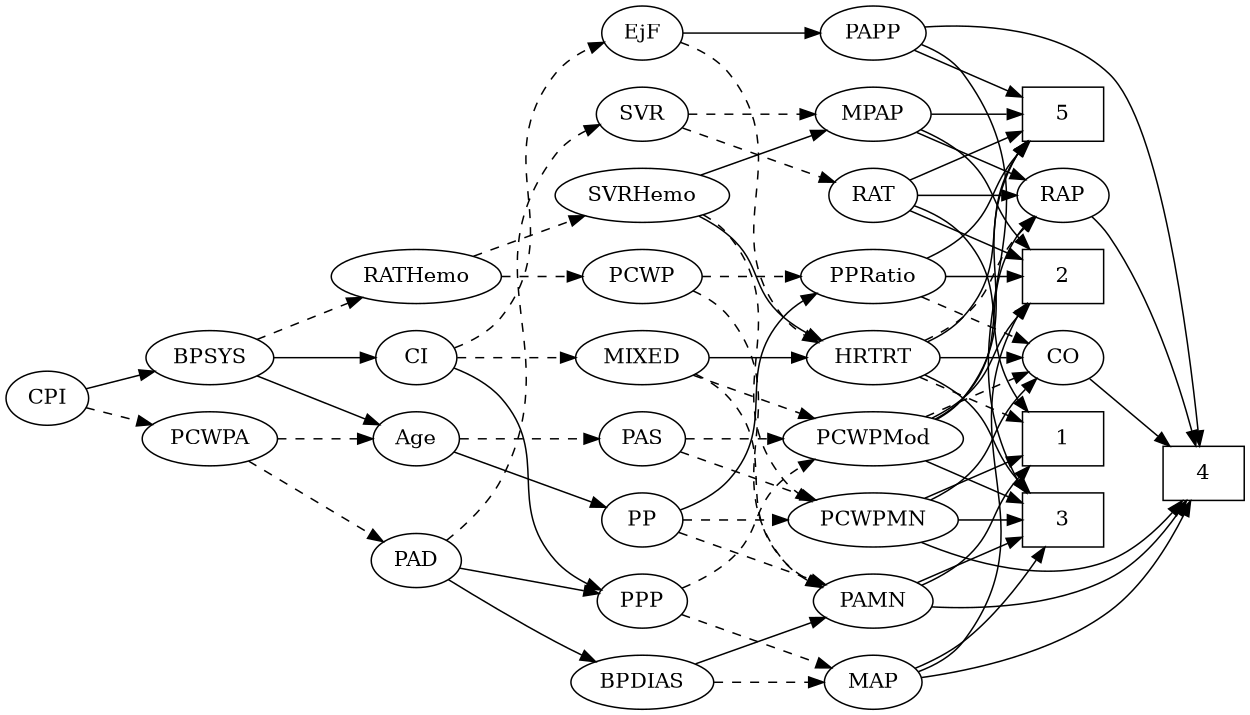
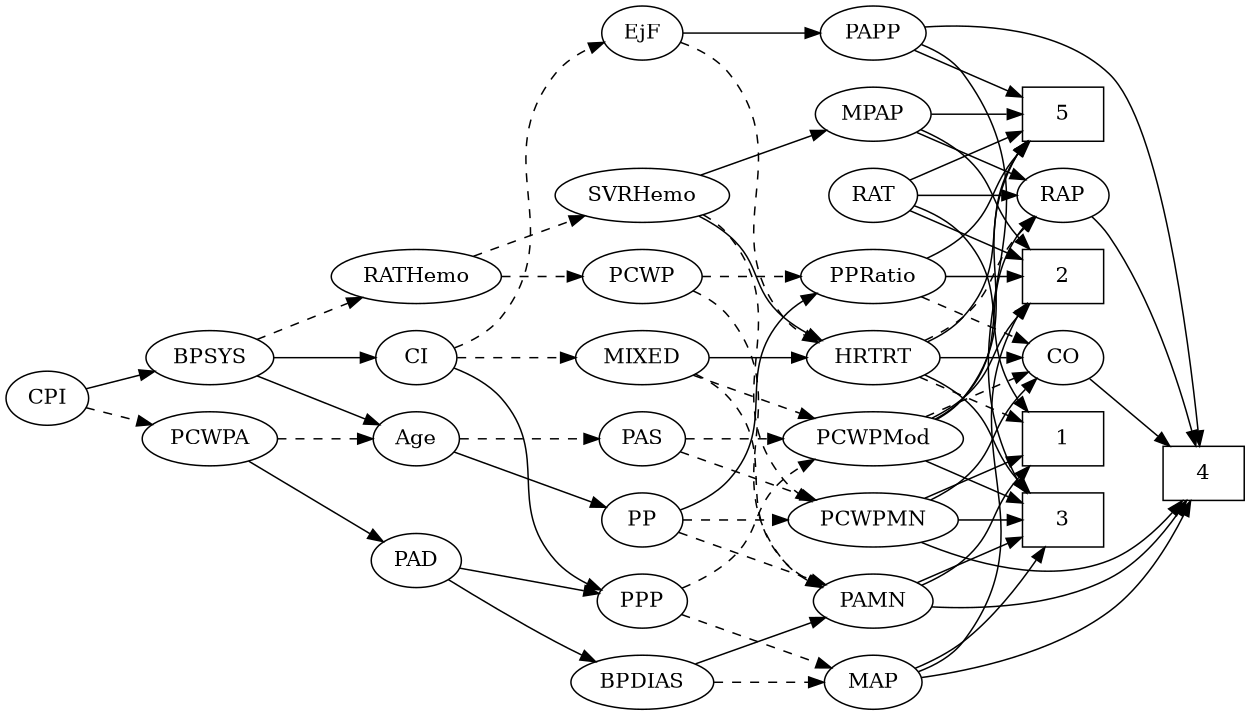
(642, 114) -> none
(309, 497) -> (309, 497)
